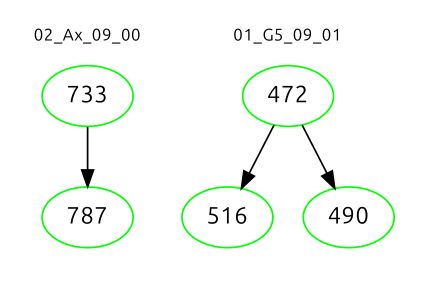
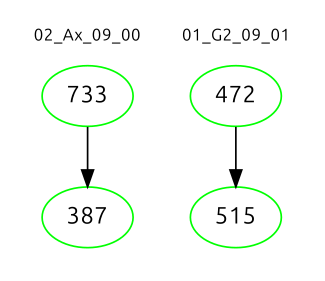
(288, 36) -> (237, 36)
(88, 217) -> (88, 217)
(227, 217) -> (236, 217)
(349, 217) -> none
